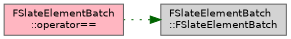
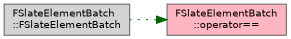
(137, 20) -> (143, 20)
